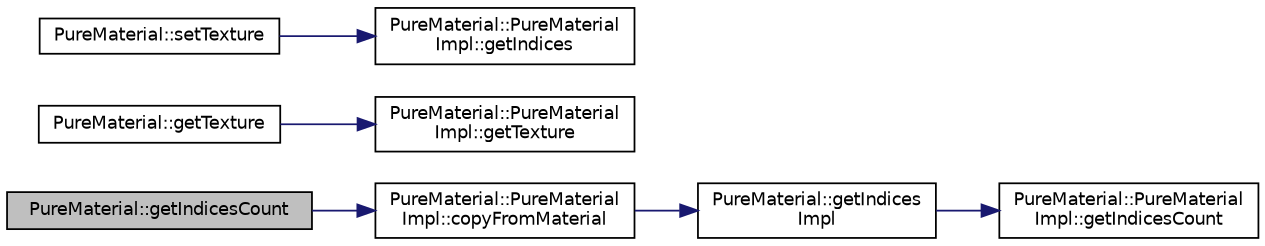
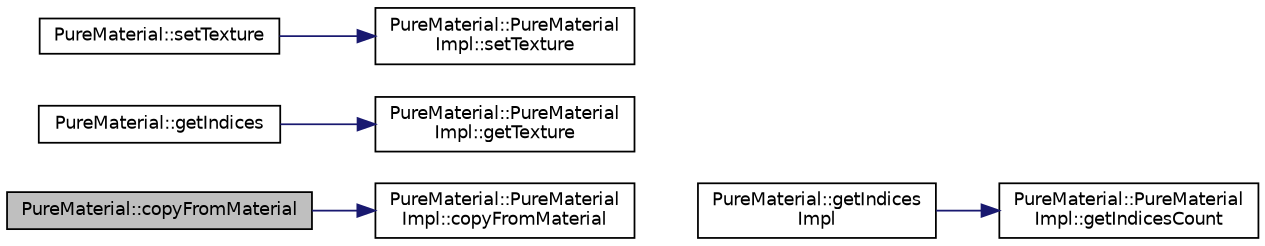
(505, 36) -> (505, 36)
(160, 124) -> (160, 124)
(160, 211) -> (160, 211)
(657, 211) -> none
